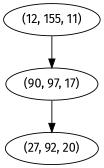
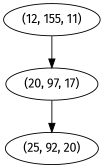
(52, 84) -> (52, 84)
(52, 148) -> (52, 148)
